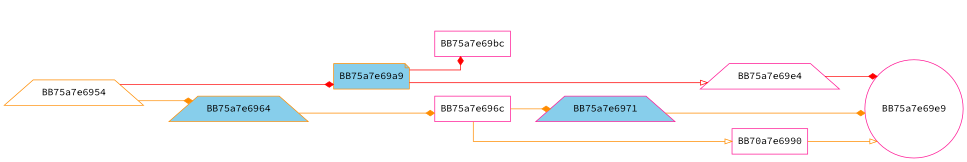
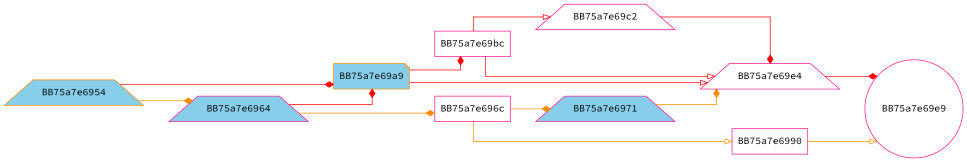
none -> (605, 17)
none -> (587, 76)
(74, 93) -> (74, 93)
none -> (334, 105)
(239, 109) -> (239, 109)
(761, 113) -> (690, 105)
(770, 141) -> (770, 141)
